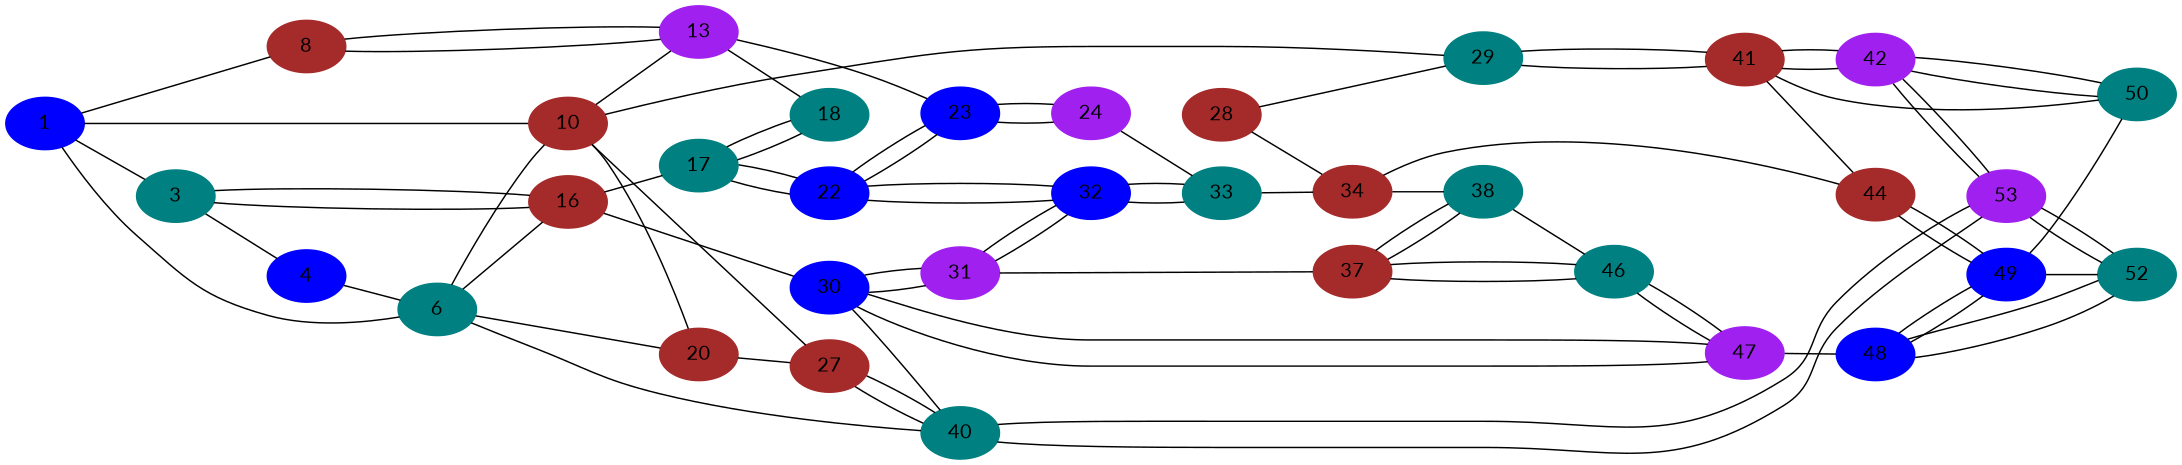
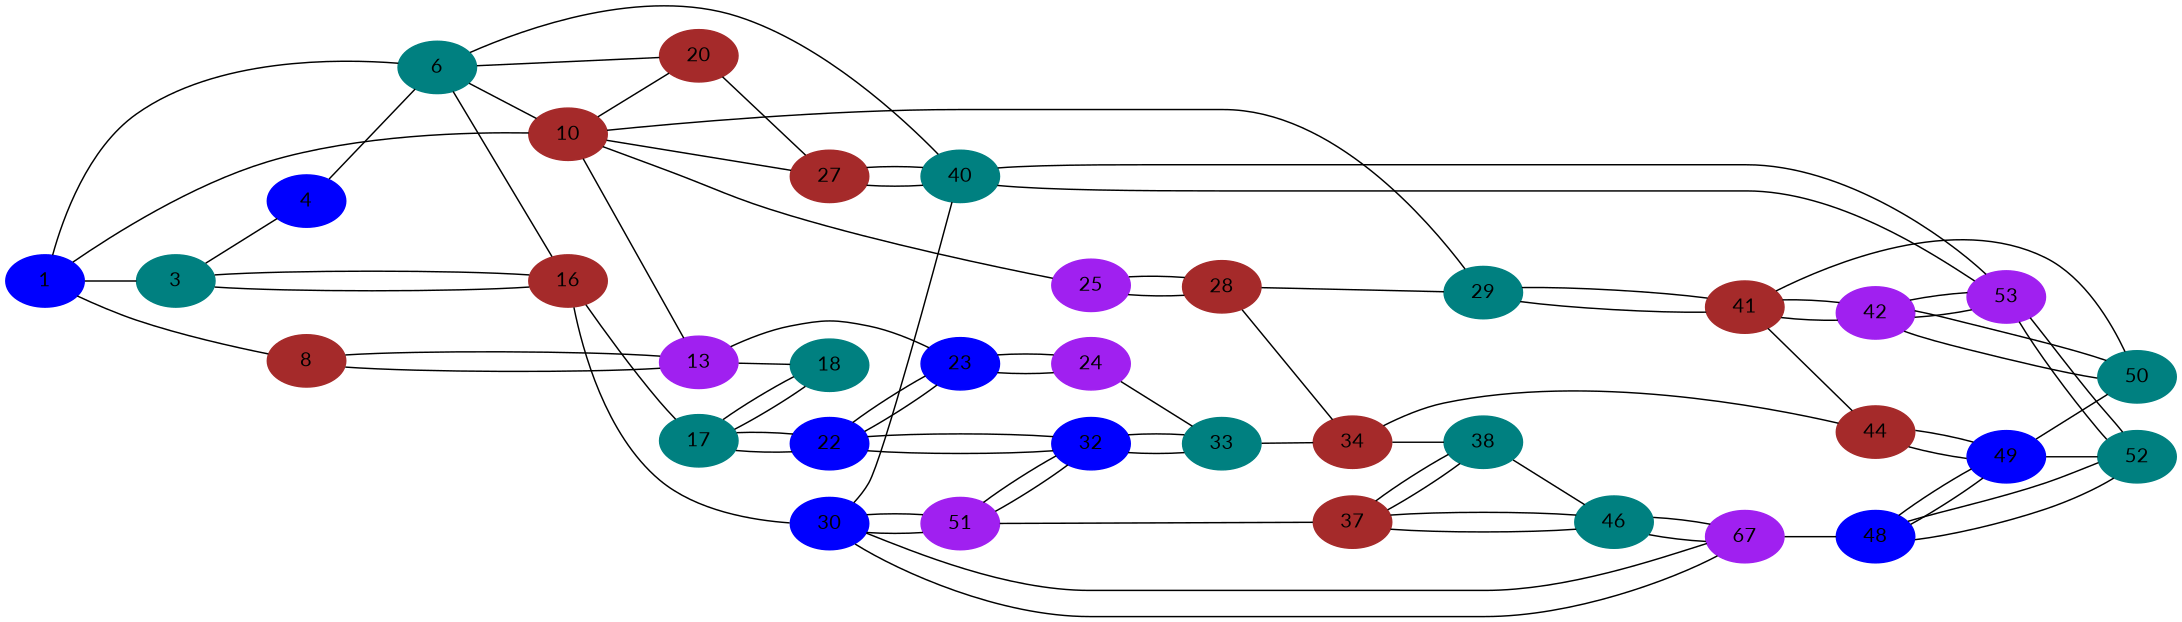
(960, 273) -> (960, 524)
none -> (1091, 285)
(1745, 353) -> (1745, 537)
